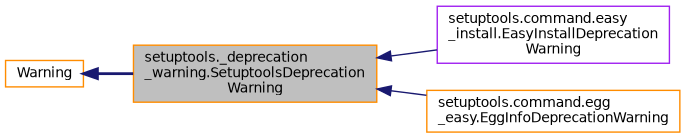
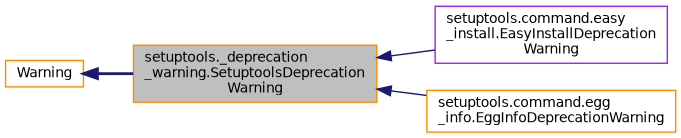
(553, 111) -> (551, 111)
